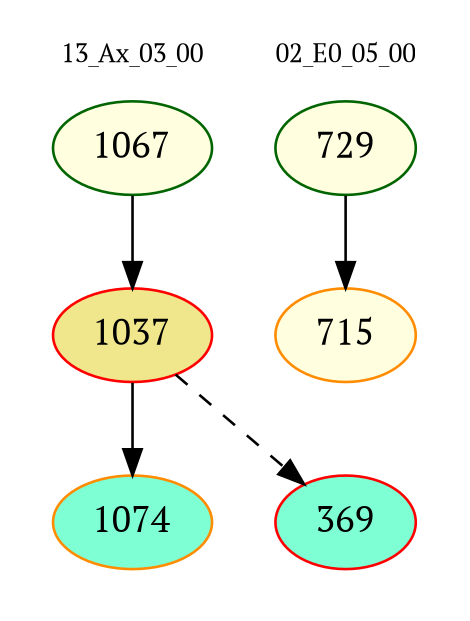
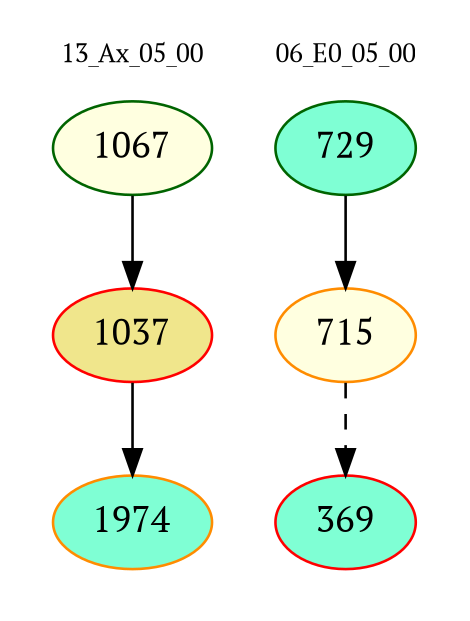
(133, 56) -> (133, 56)
(347, 56) -> (347, 56)
(346, 148) -> (346, 148)
(216, 409) -> (346, 416)
(133, 522) -> (133, 522)
